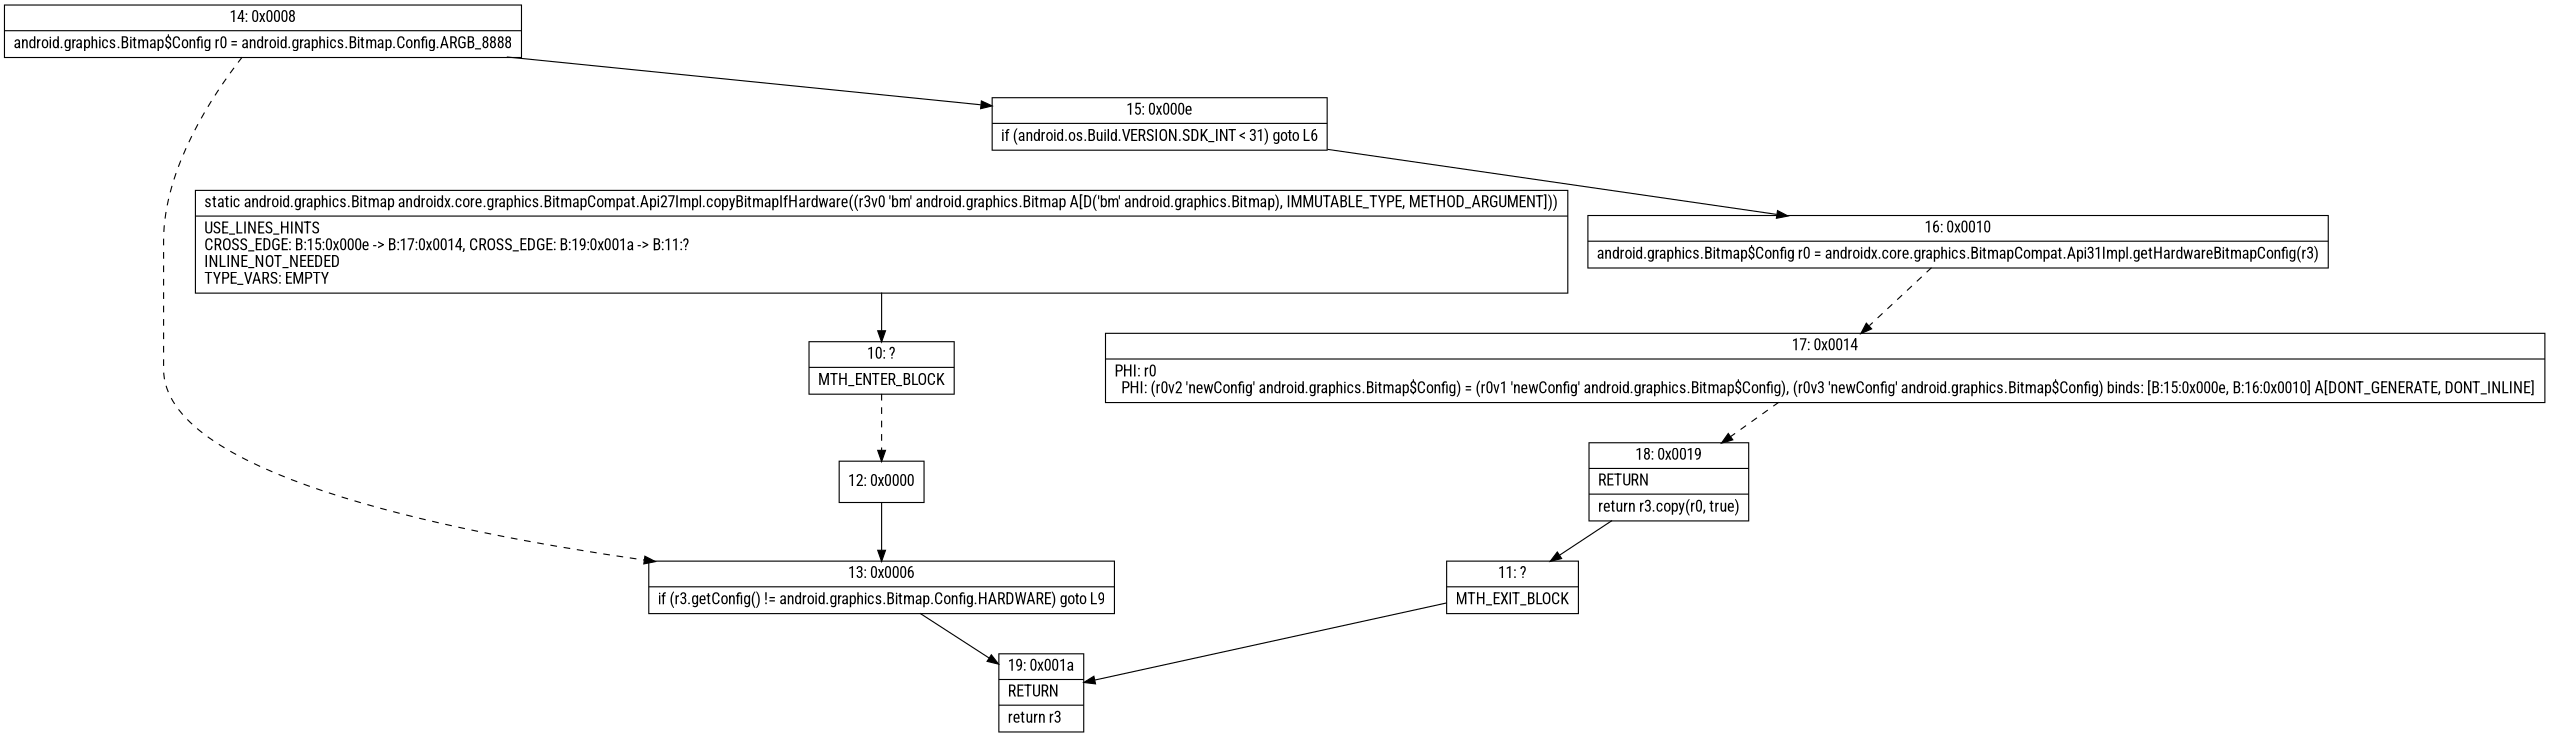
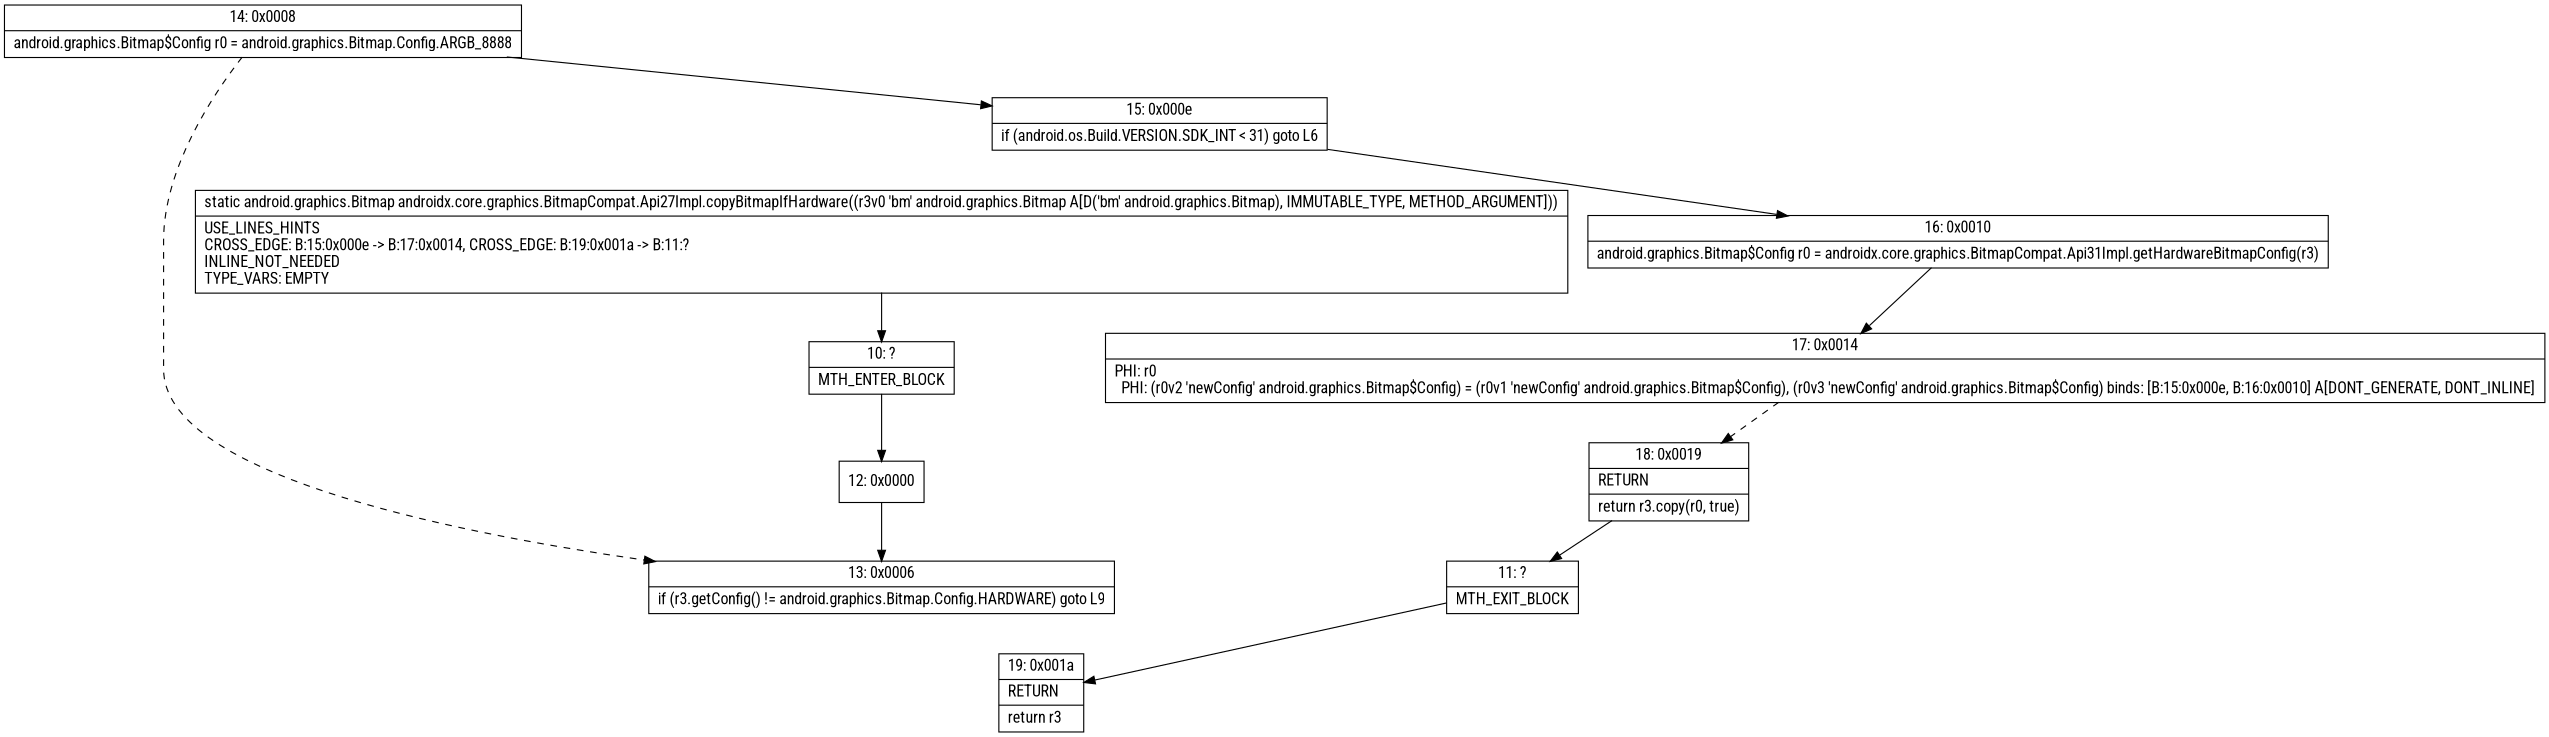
(1900, 297) -> (1900, 297)
(882, 422) -> (882, 422)
(954, 636) -> none
